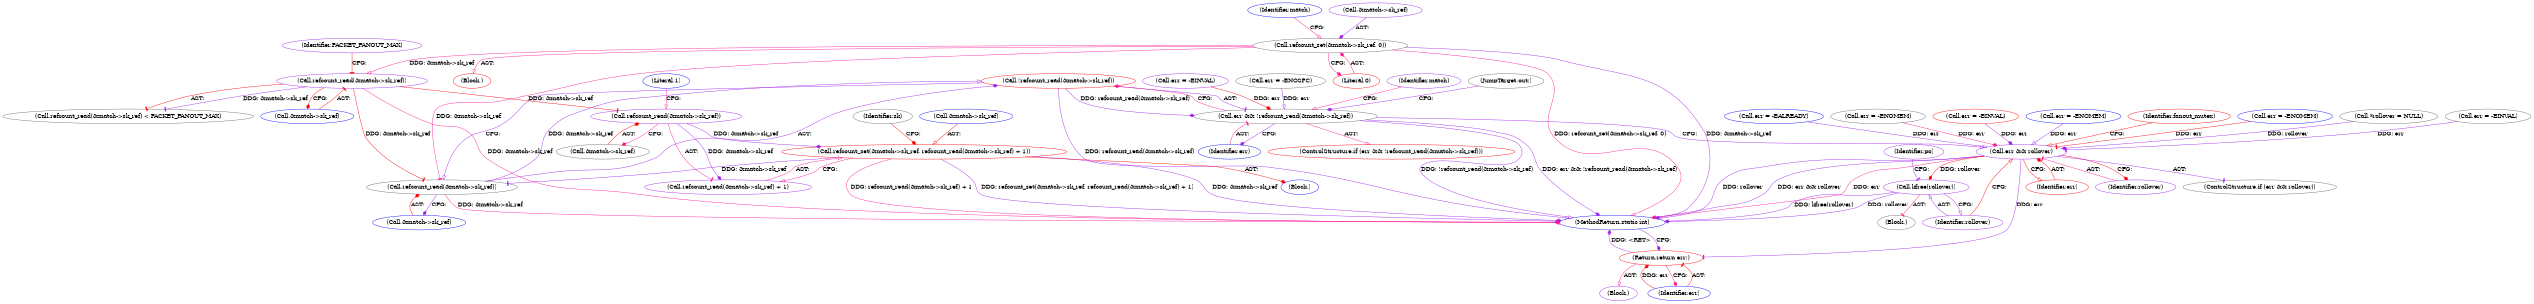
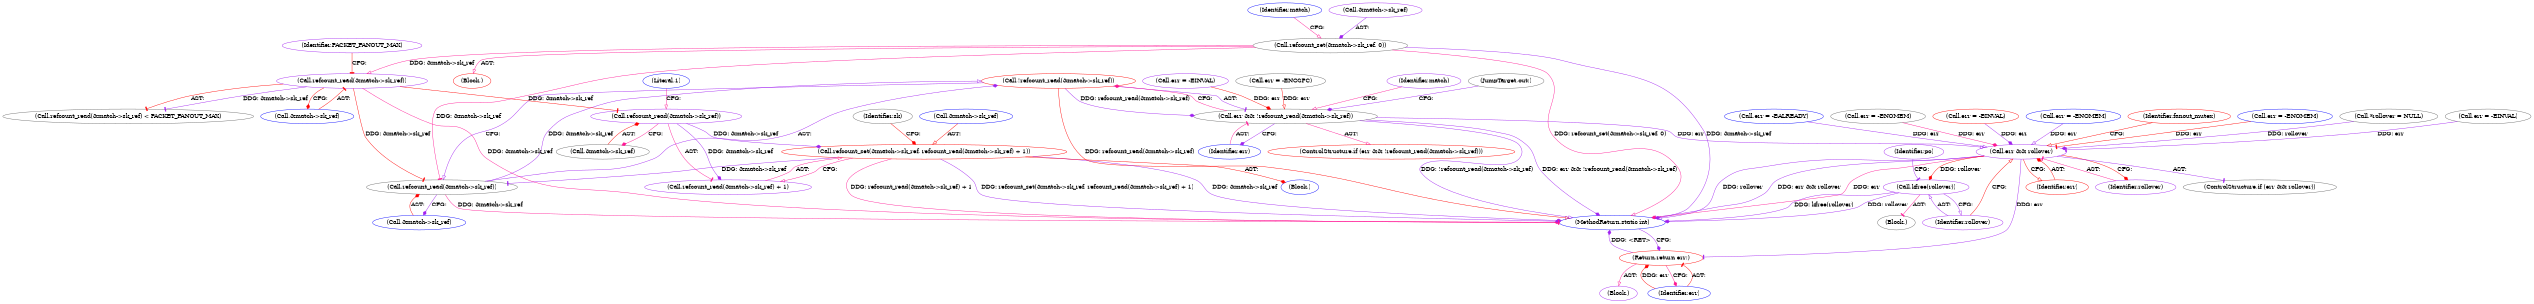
(1356, 81) -> none
(1283, 97) -> (1283, 97)
(1691, 134) -> (1691, 134)
(1288, 170) -> (1288, 170)
